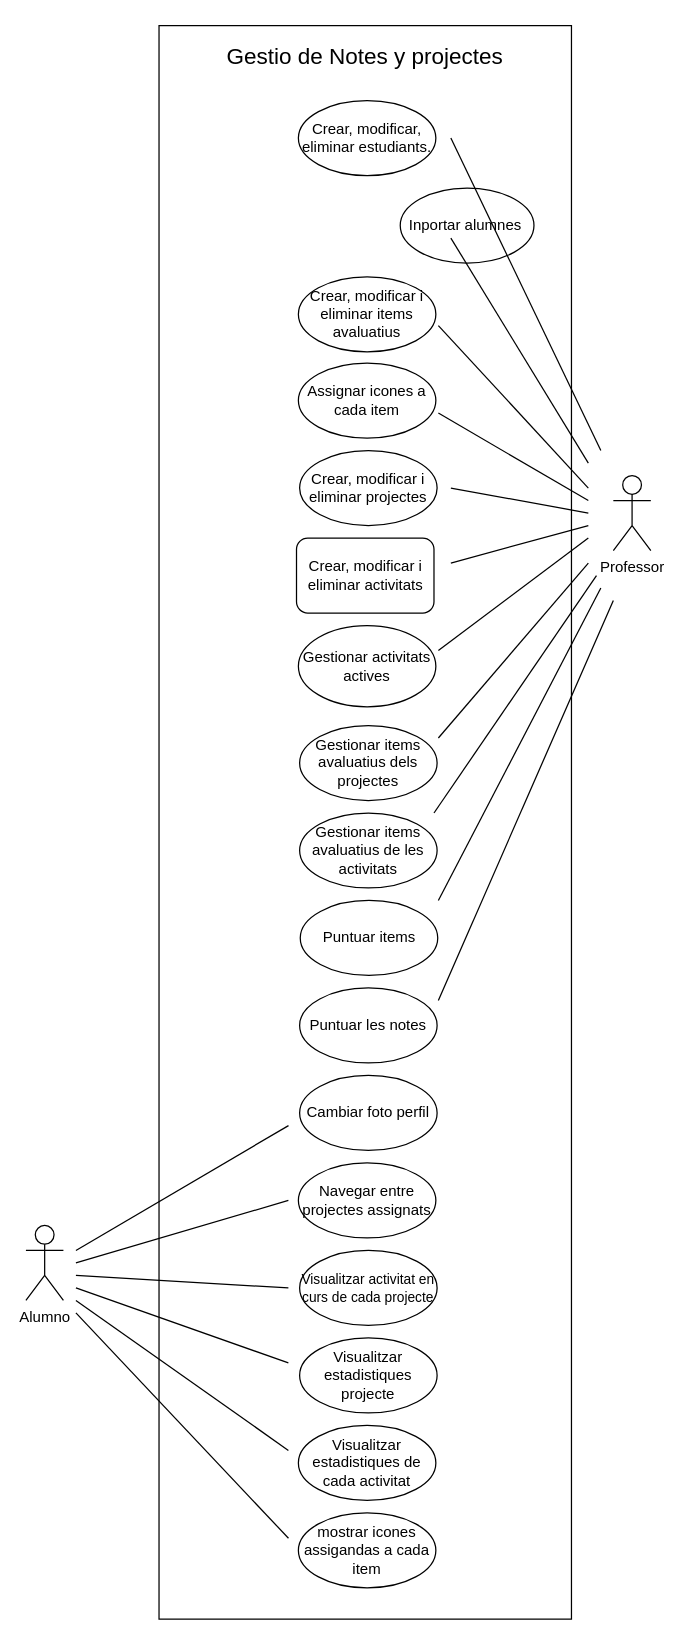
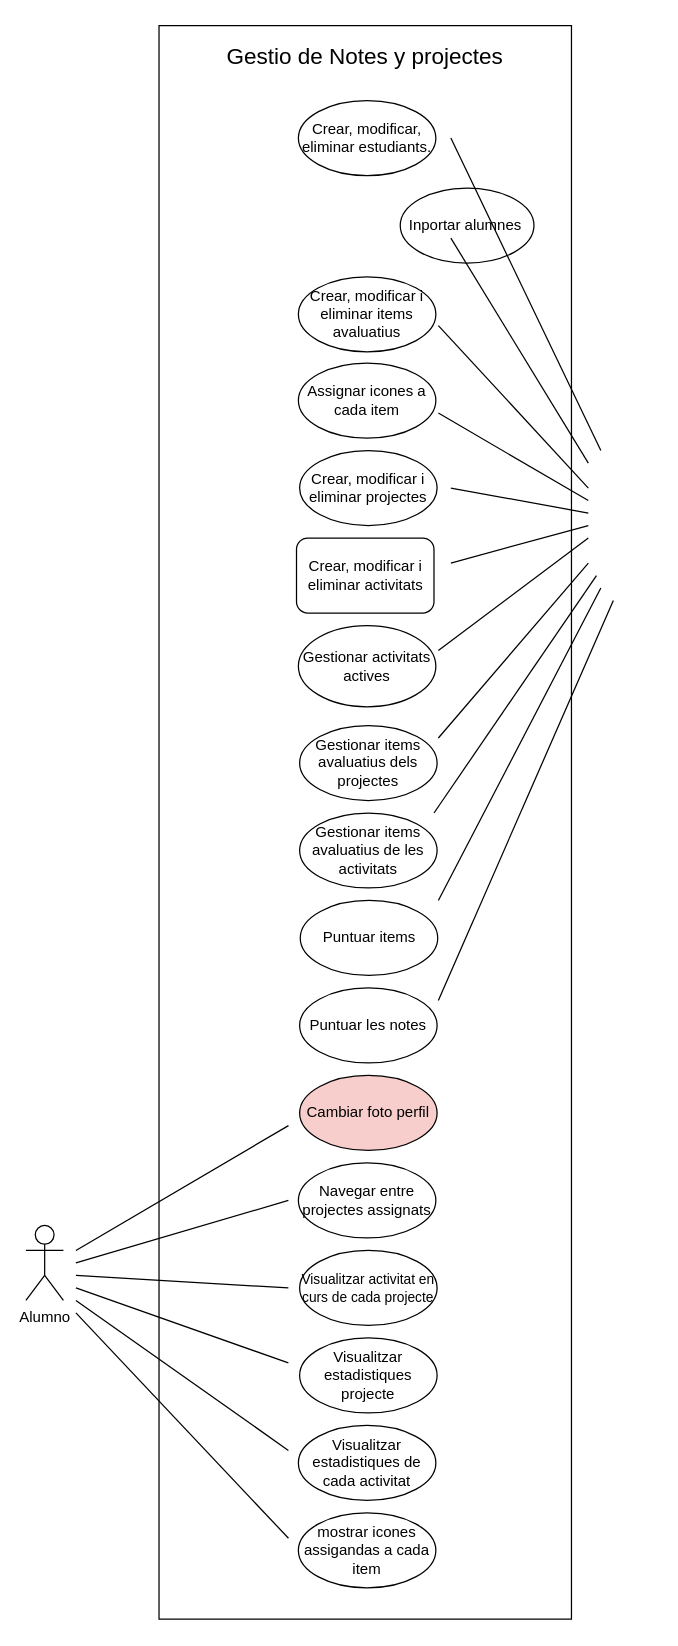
(632, 513) -> none
(368, 1113) -> (368, 1113)
